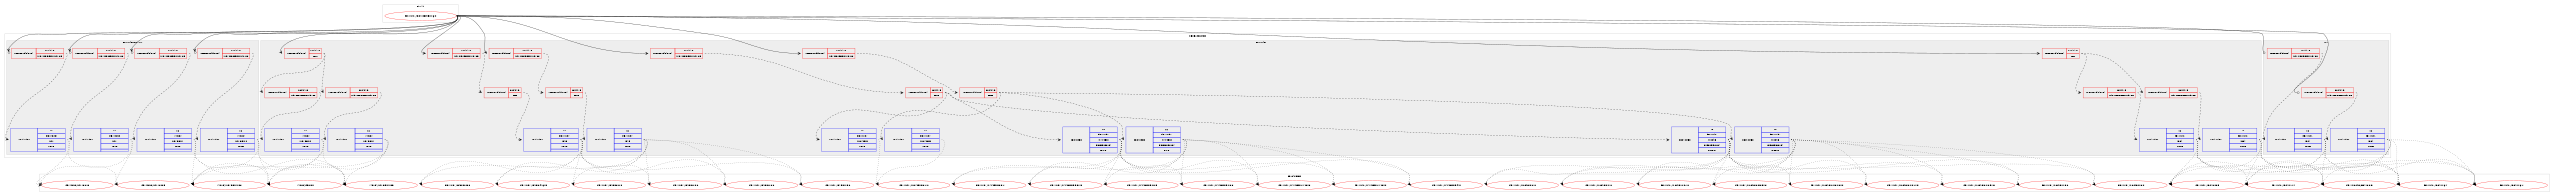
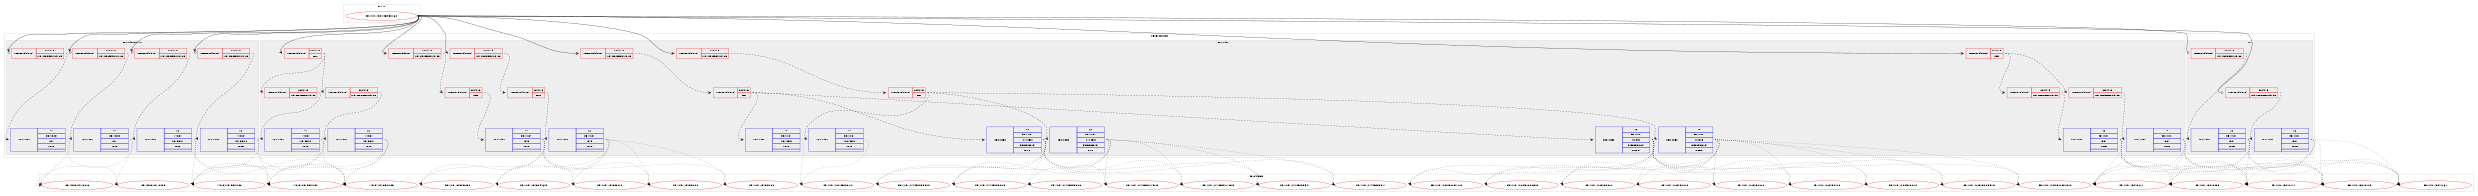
(306, 185) -> (306, 185)
(838, 185) -> none
(2360, 185) -> (2360, 185)
